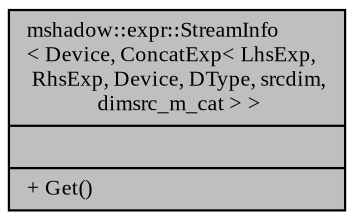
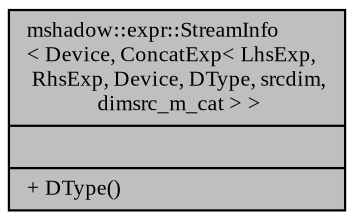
(60, 188) -> (75, 188)
